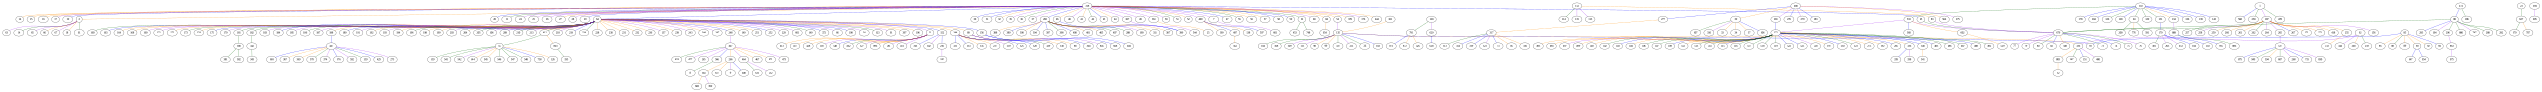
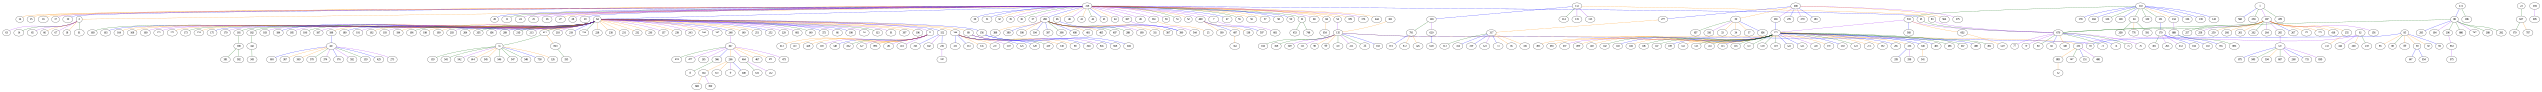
none -> (1504, 13)
